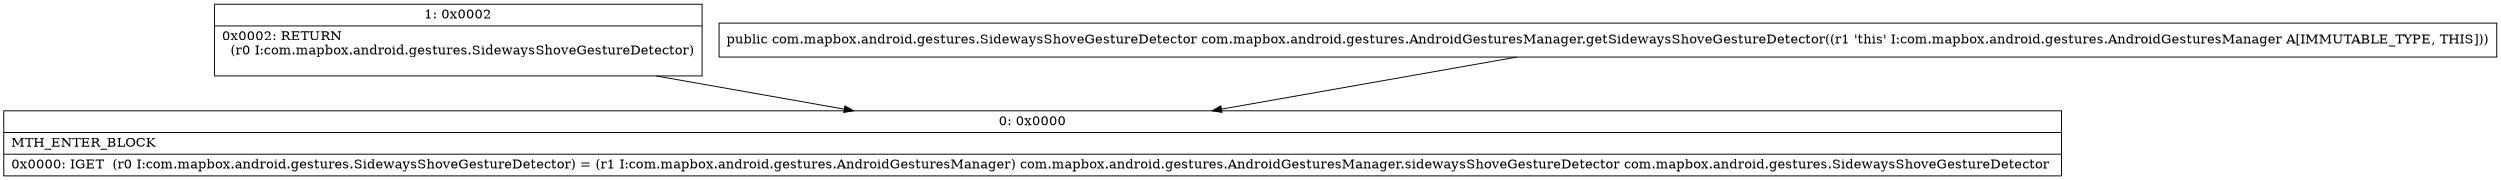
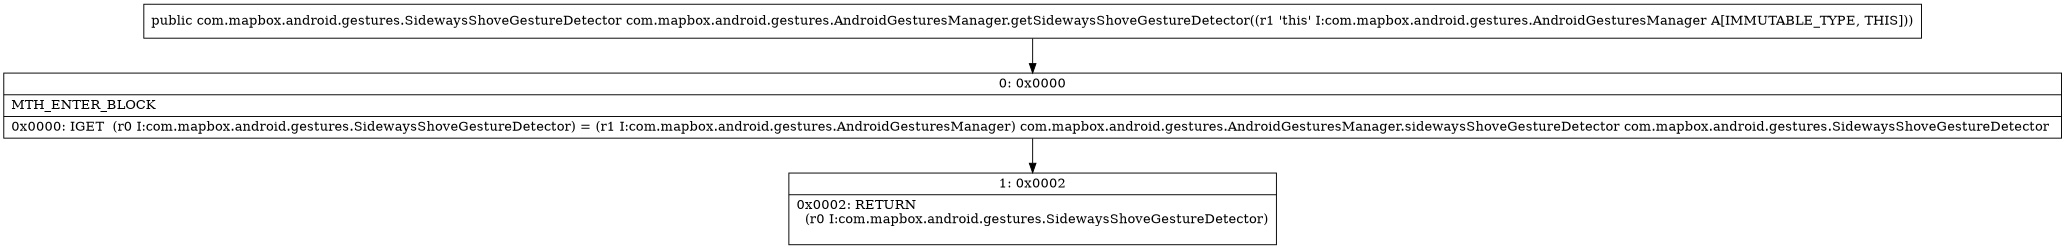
(750, 93) -> (1033, 151)
